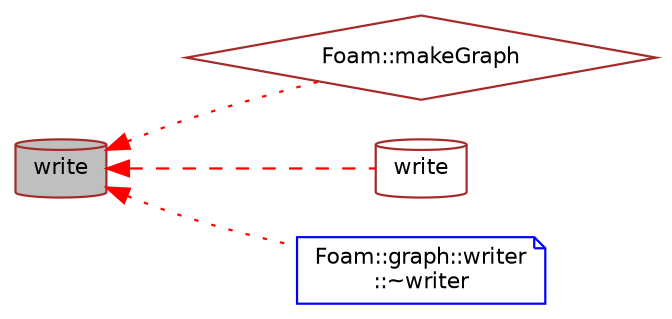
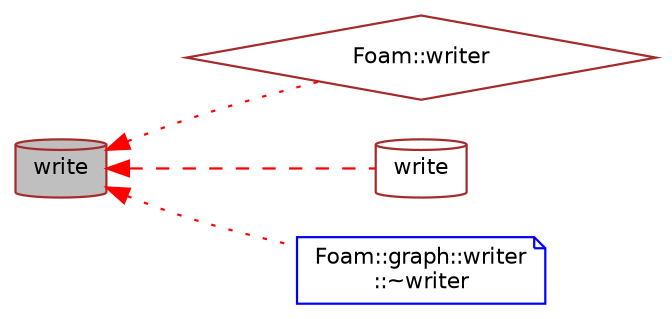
(421, 58) -> (421, 58)
